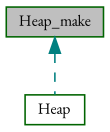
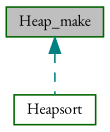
(55, 110) -> (55, 110)
